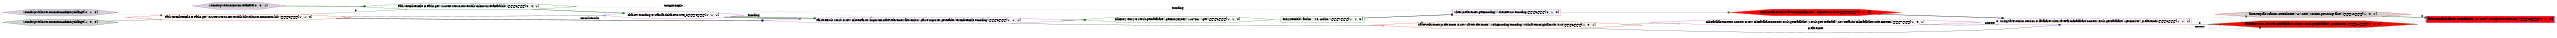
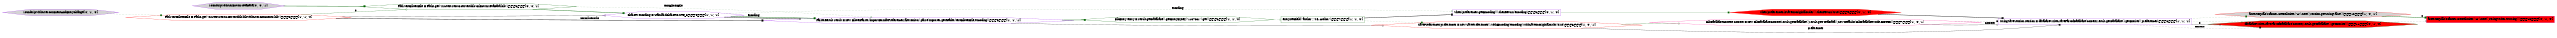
(61, 22) -> none
